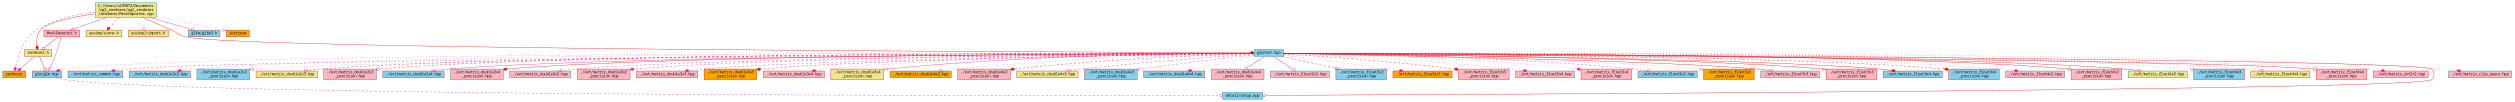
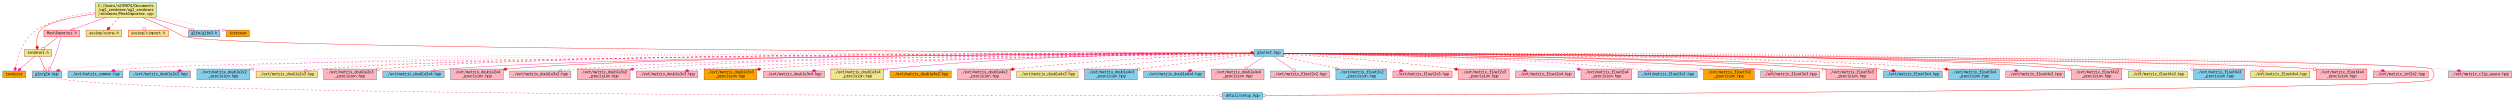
(1197, 62) -> (1197, 62)
(1423, 74) -> (1423, 74)
